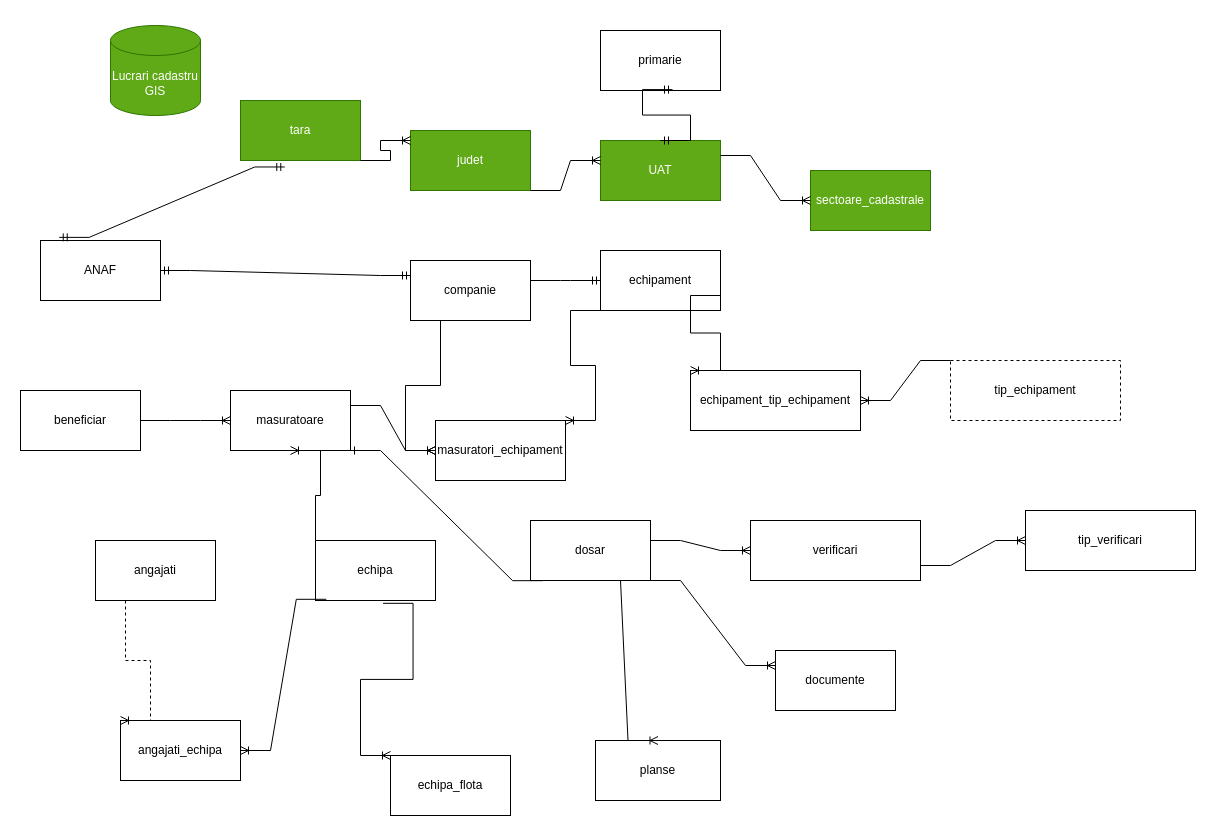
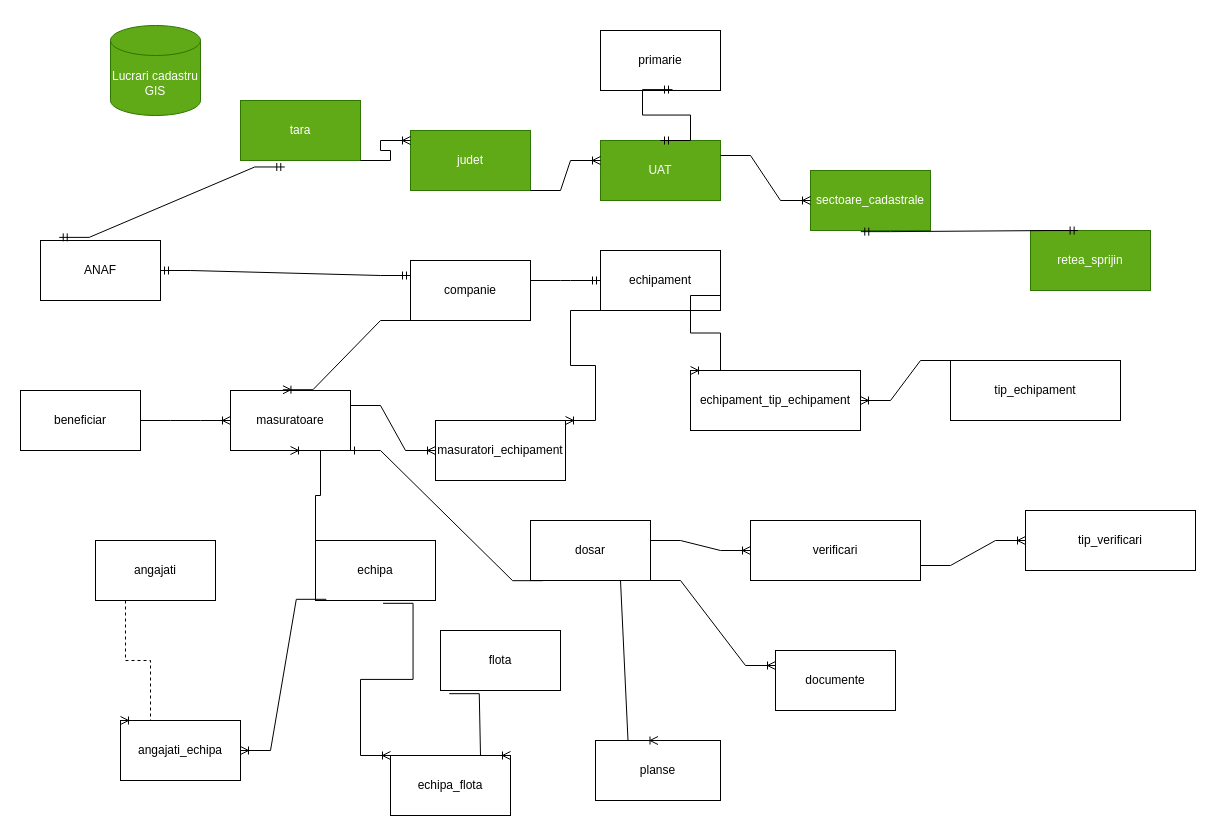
none -> (970, 231)
none -> (1091, 261)
(426, 386) -> (347, 355)
(1036, 391) -> (1036, 391)
none -> (501, 661)
none -> (480, 710)
